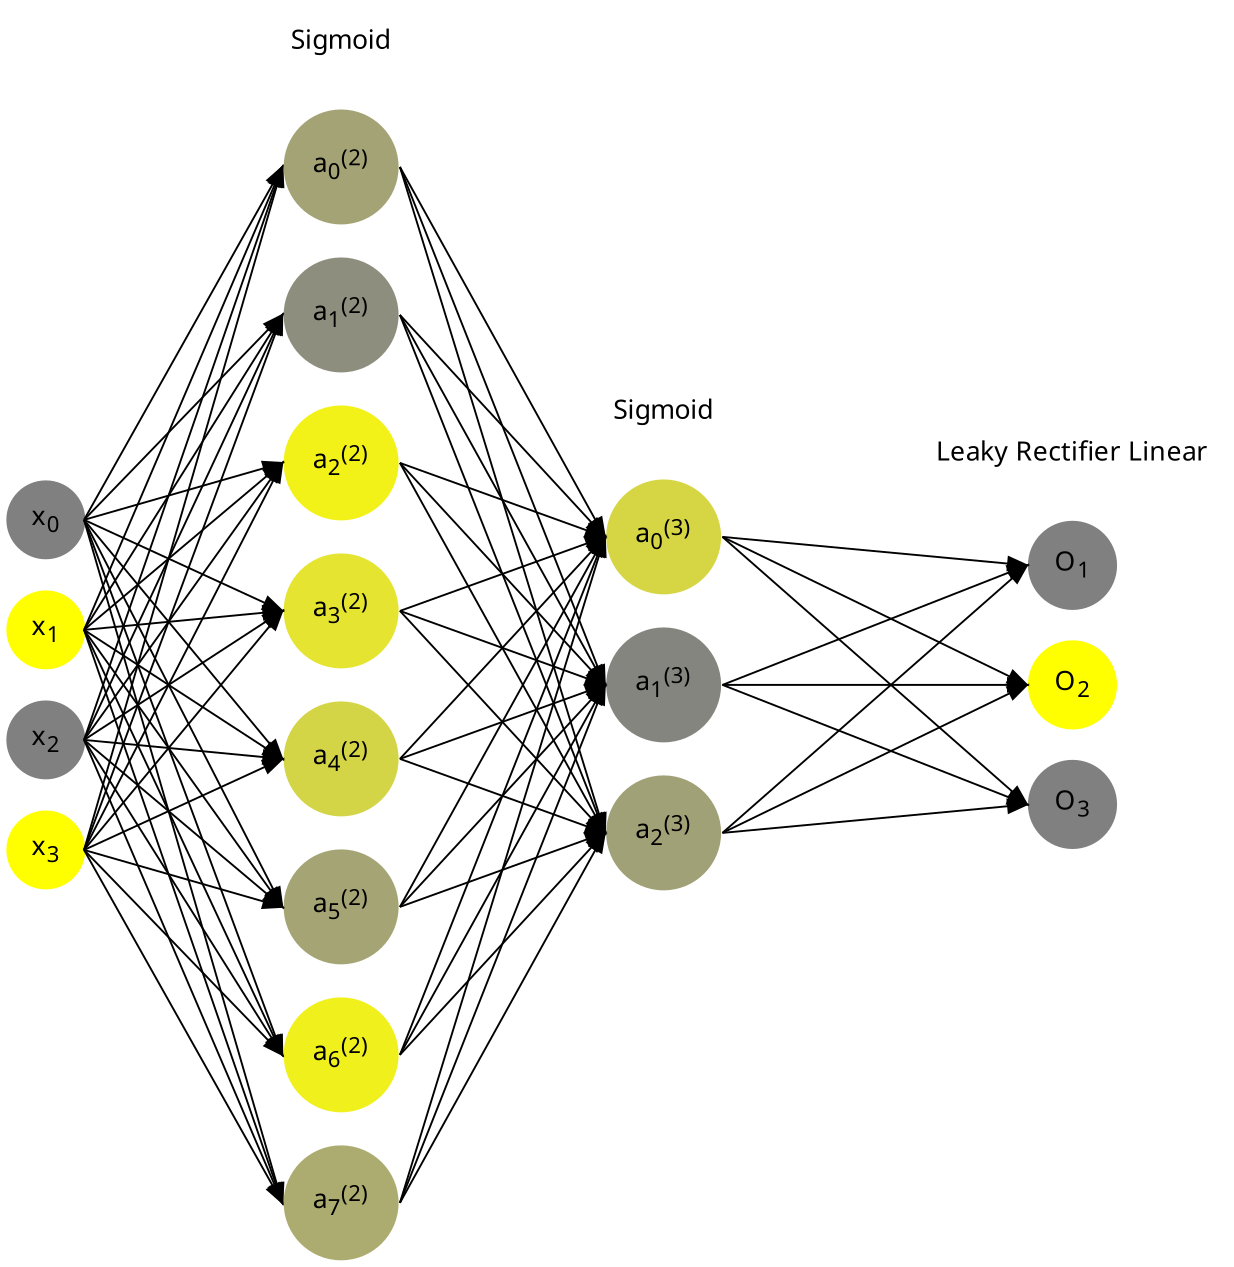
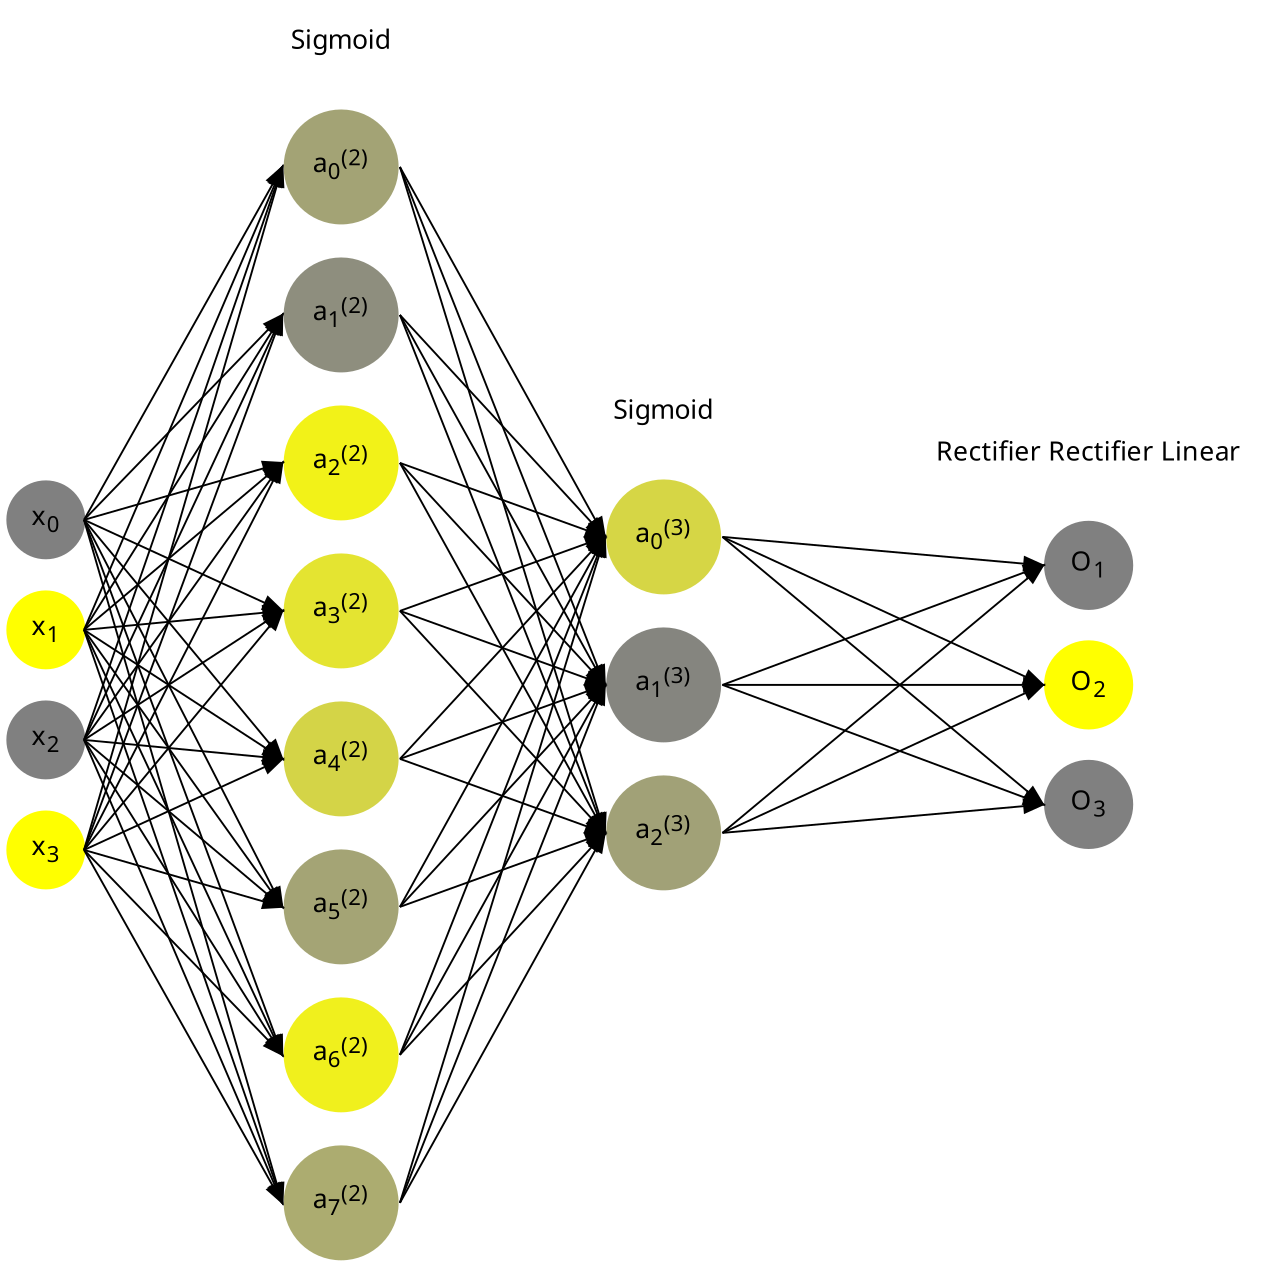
(1072, 453) -> (1089, 453)
